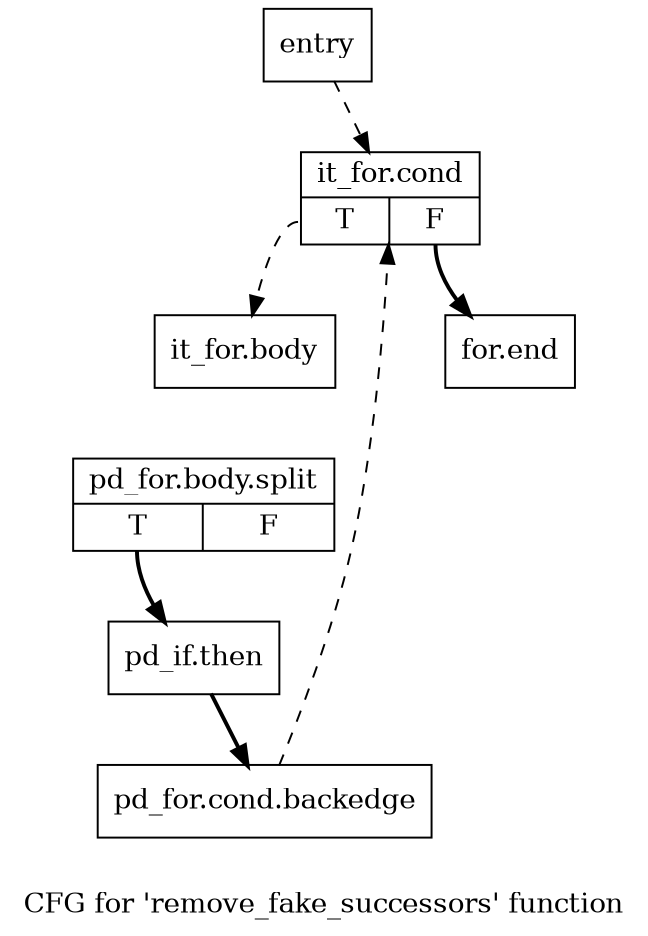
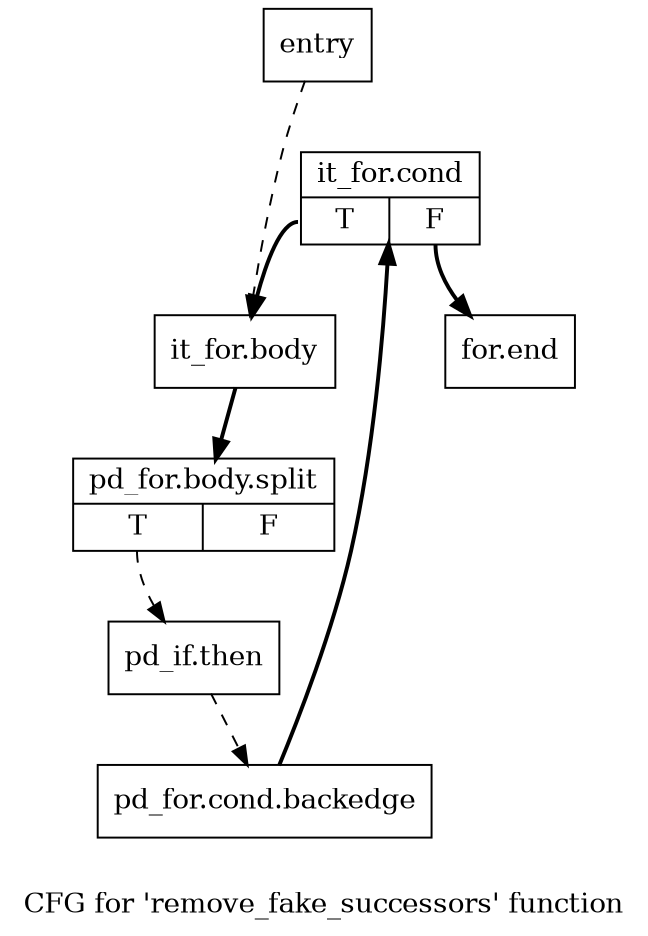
(347, 108) -> (274, 187)
(271, 255) -> (274, 249)
none -> (228, 414)
(357, 520) -> (357, 520)
(142, 579) -> (142, 579)
(225, 721) -> (225, 721)
